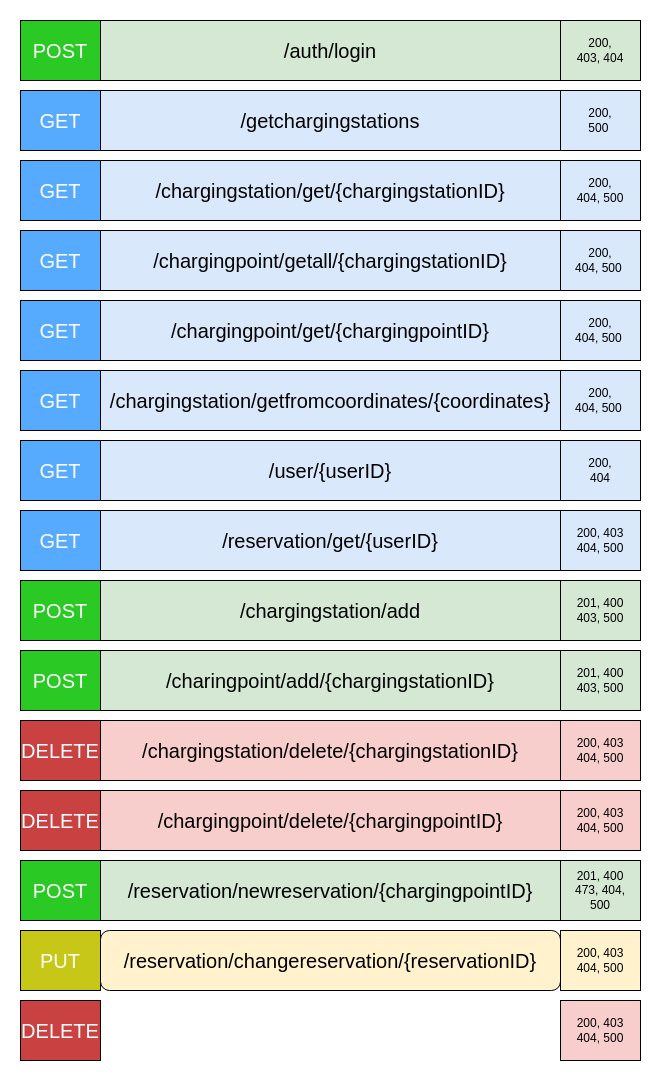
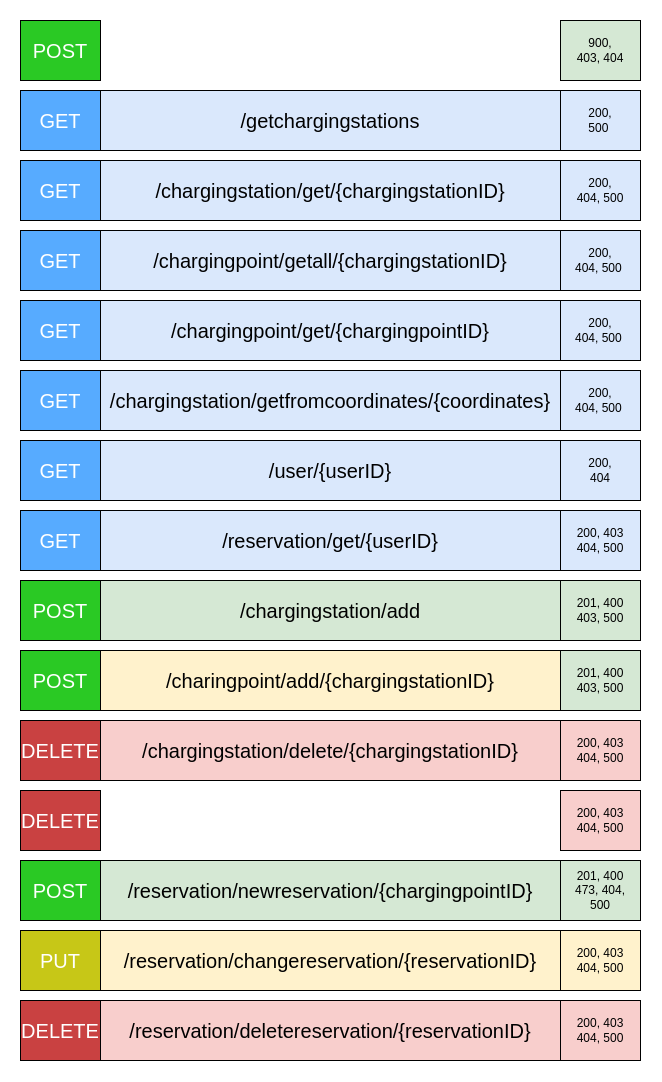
(331, 51) -> none
(601, 51) -> (601, 51)
(331, 681) -> (331, 681)
(331, 821) -> none
(331, 961) -> (331, 961)
none -> (331, 1031)
